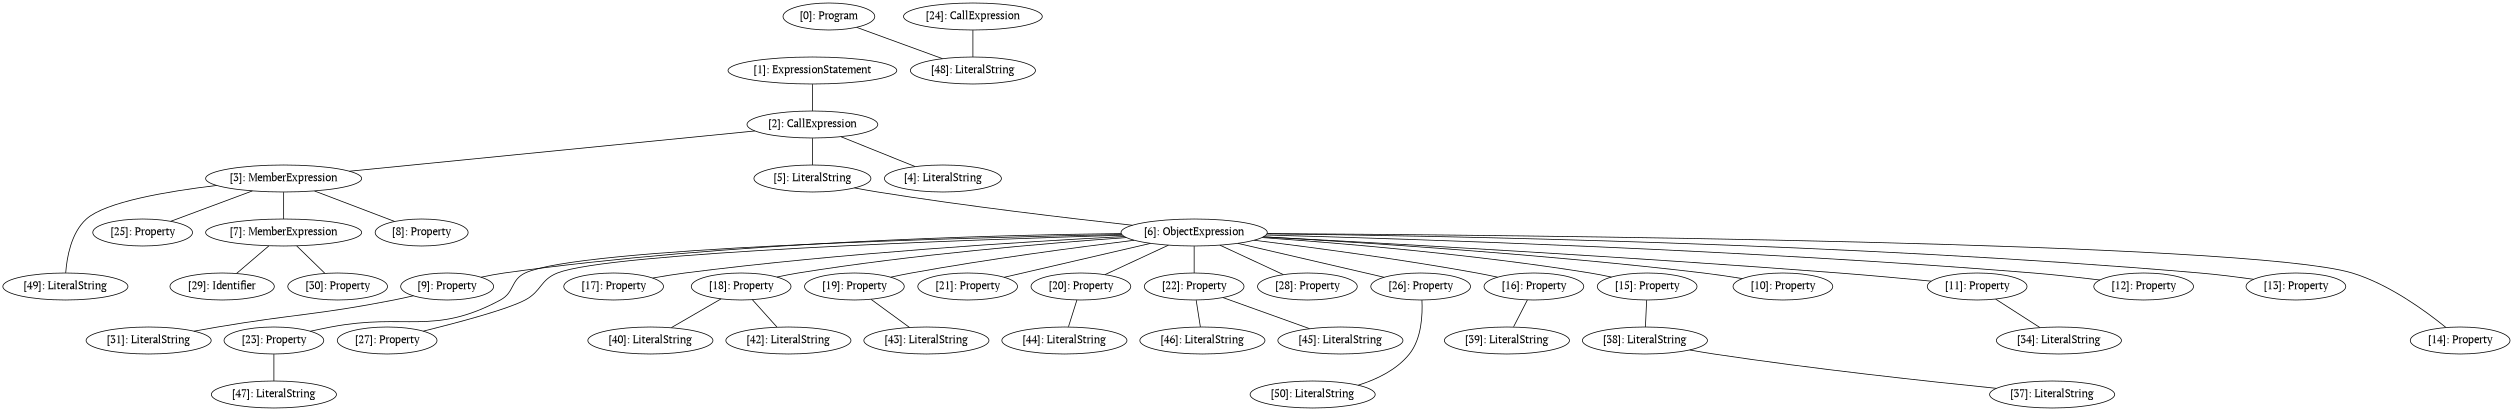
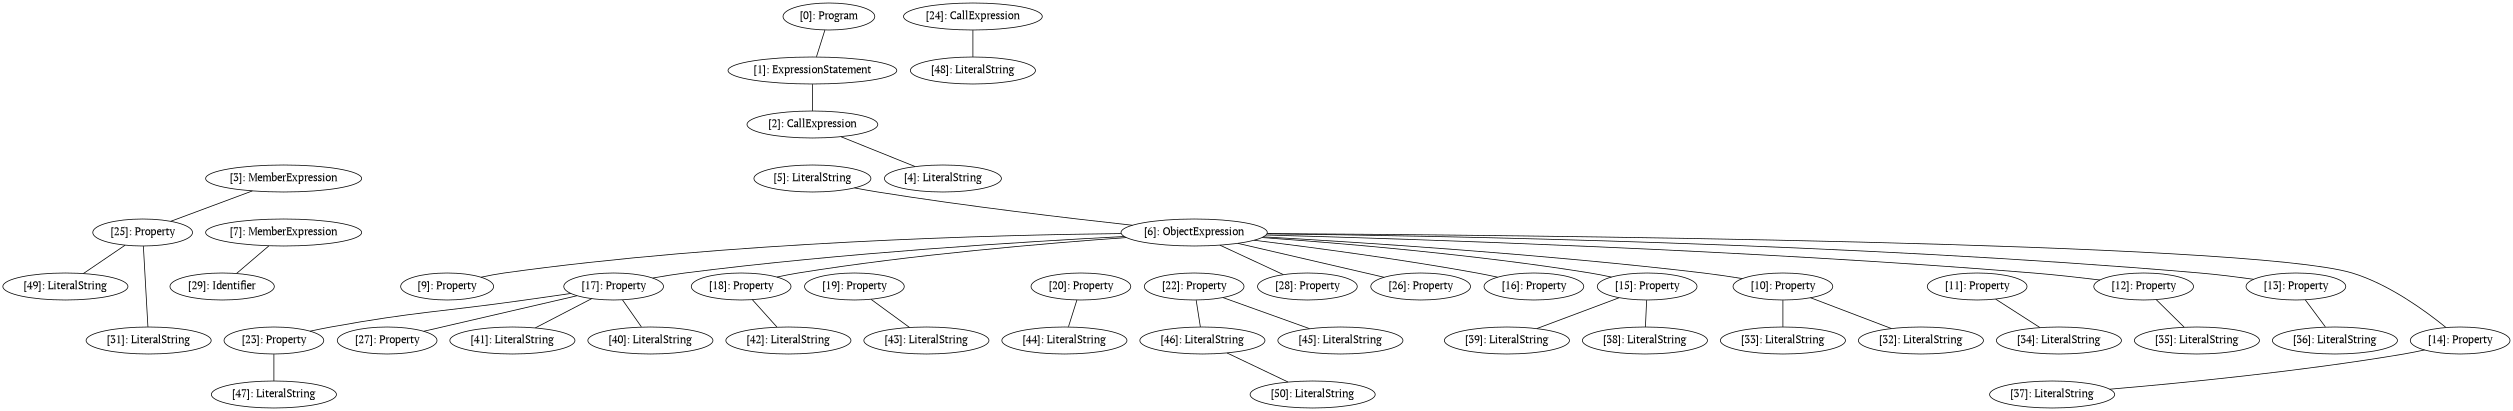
(900, 43) -> (821, 43)
(552, 151) -> none
(812, 152) -> none
(121, 203) -> (104, 259)
(284, 206) -> none
(422, 232) -> none
(765, 250) -> (500, 314)
(1598, 256) -> none
(1012, 257) -> none
(1137, 260) -> none
(1194, 260) -> none
(338, 286) -> none
(968, 286) -> none
(510, 291) -> (440, 311)
(696, 313) -> (632, 313)
(1520, 313) -> (1578, 313)
(304, 315) -> (146, 286)
none -> (512, 340)
none -> (1783, 340)
none -> (1921, 340)
none -> (2197, 340)
none -> (2335, 340)
(1408, 356) -> (1258, 368)
(1843, 371) -> (2268, 373)
